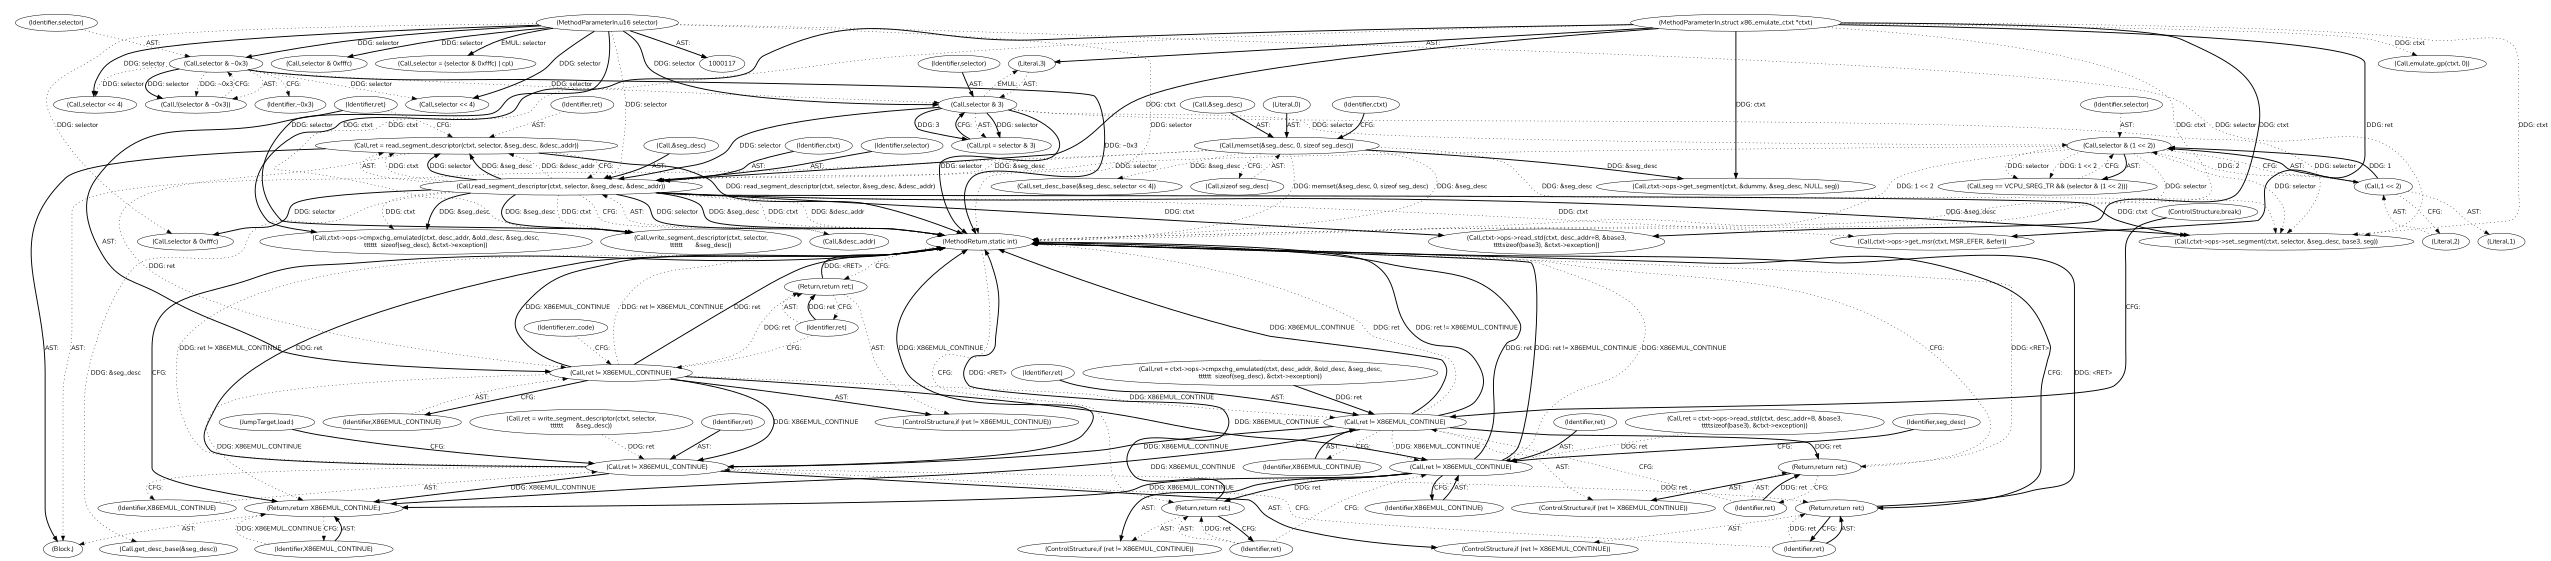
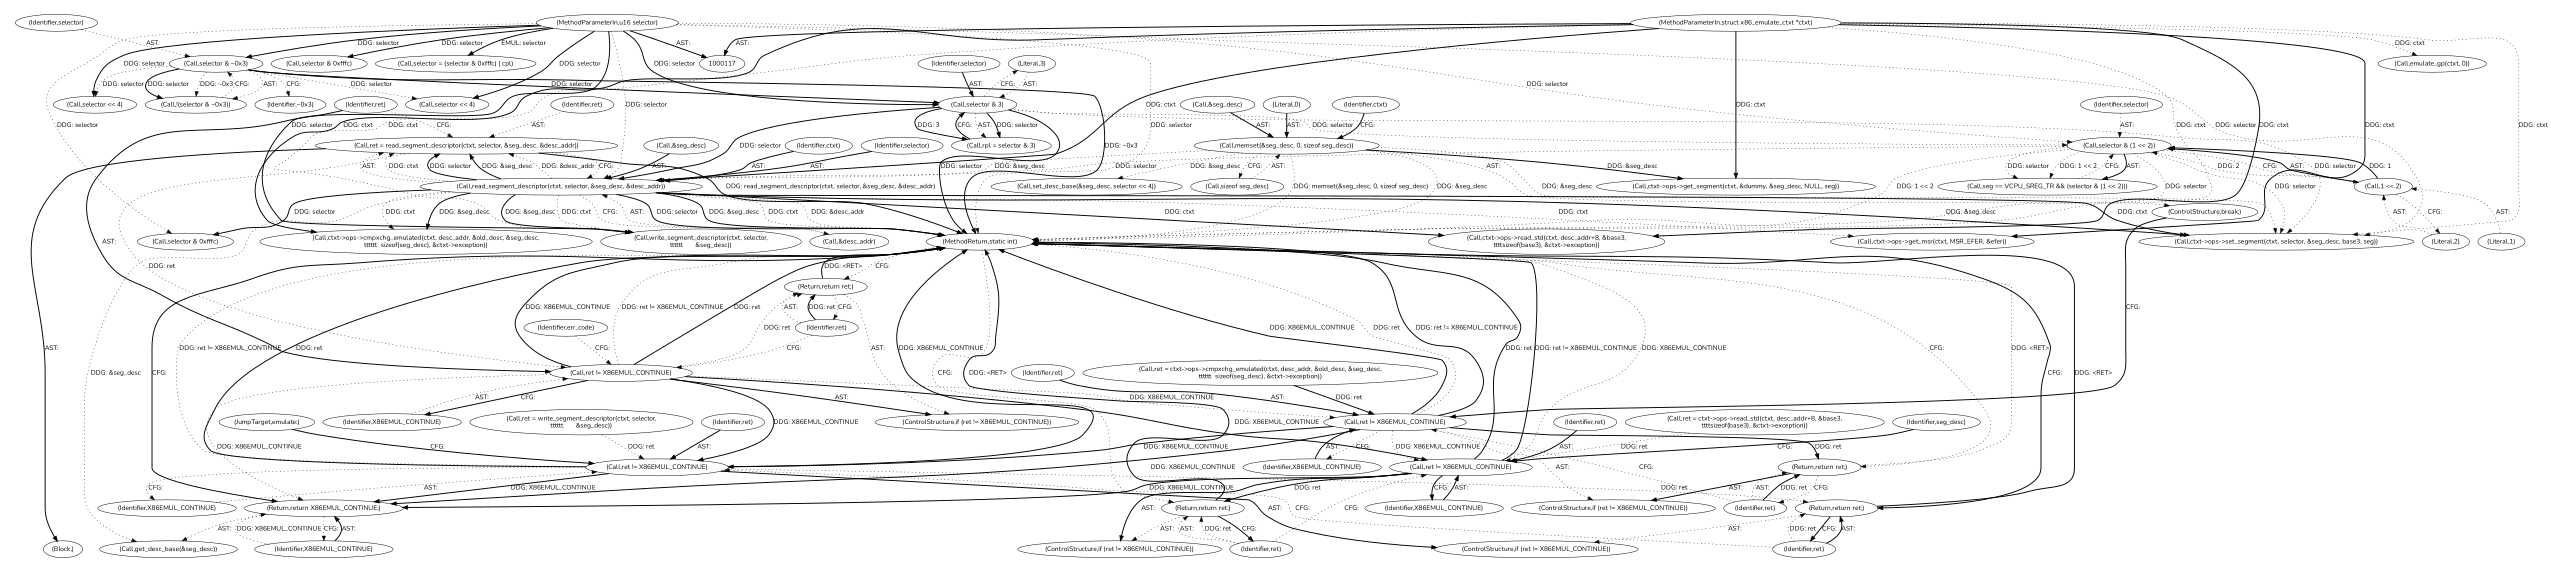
(1401, 42) -> (1176, 27)
none -> (1374, 64)
(1009, 84) -> (1009, 84)
(540, 86) -> (540, 86)
(2380, 125) -> (2380, 125)
(476, 175) -> (1761, 202)
(2450, 206) -> (2468, 197)
(267, 422) -> (267, 422)
(176, 526) -> (226, 523)
